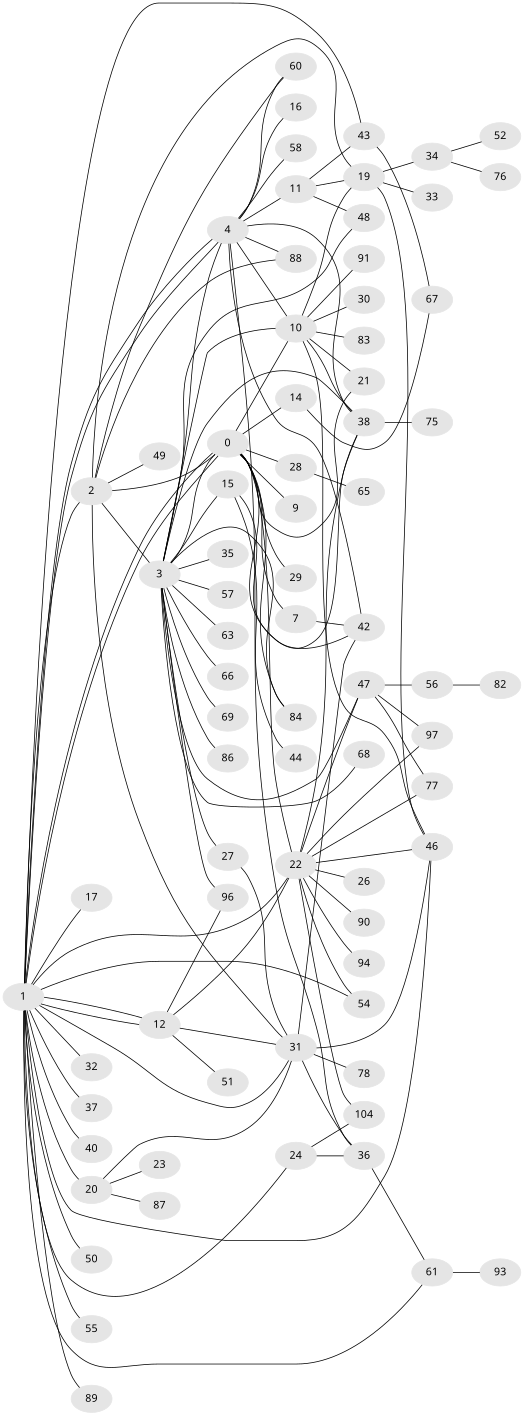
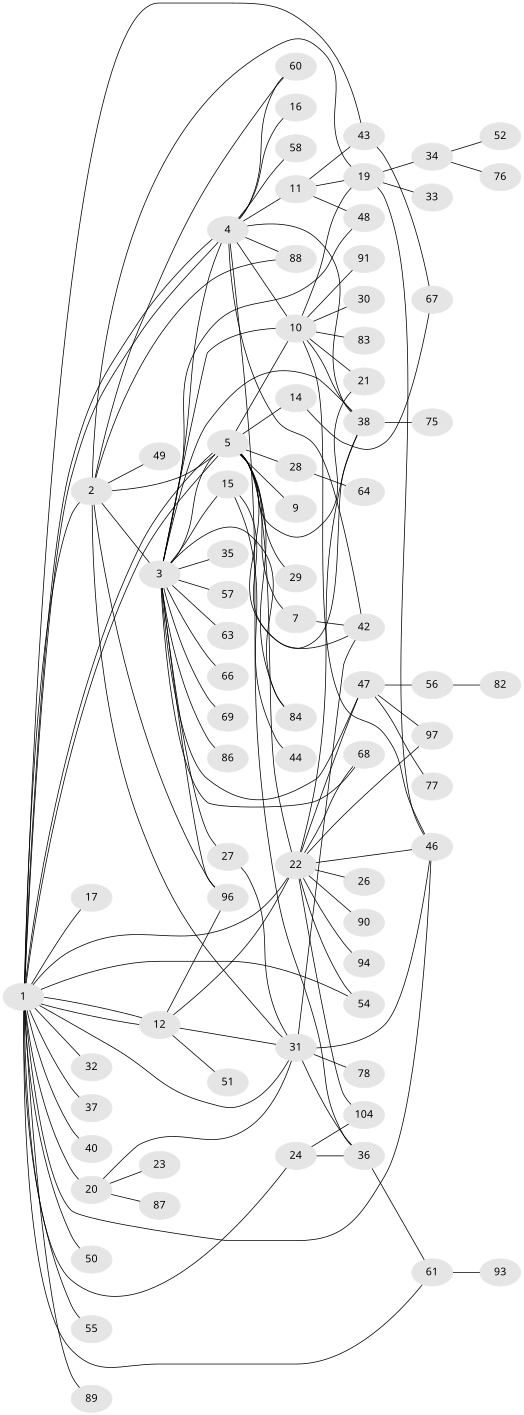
(228, 444) -> (228, 444)
(364, 492) -> (364, 492)
none -> (136, 702)
(364, 826) -> (332, 800)
